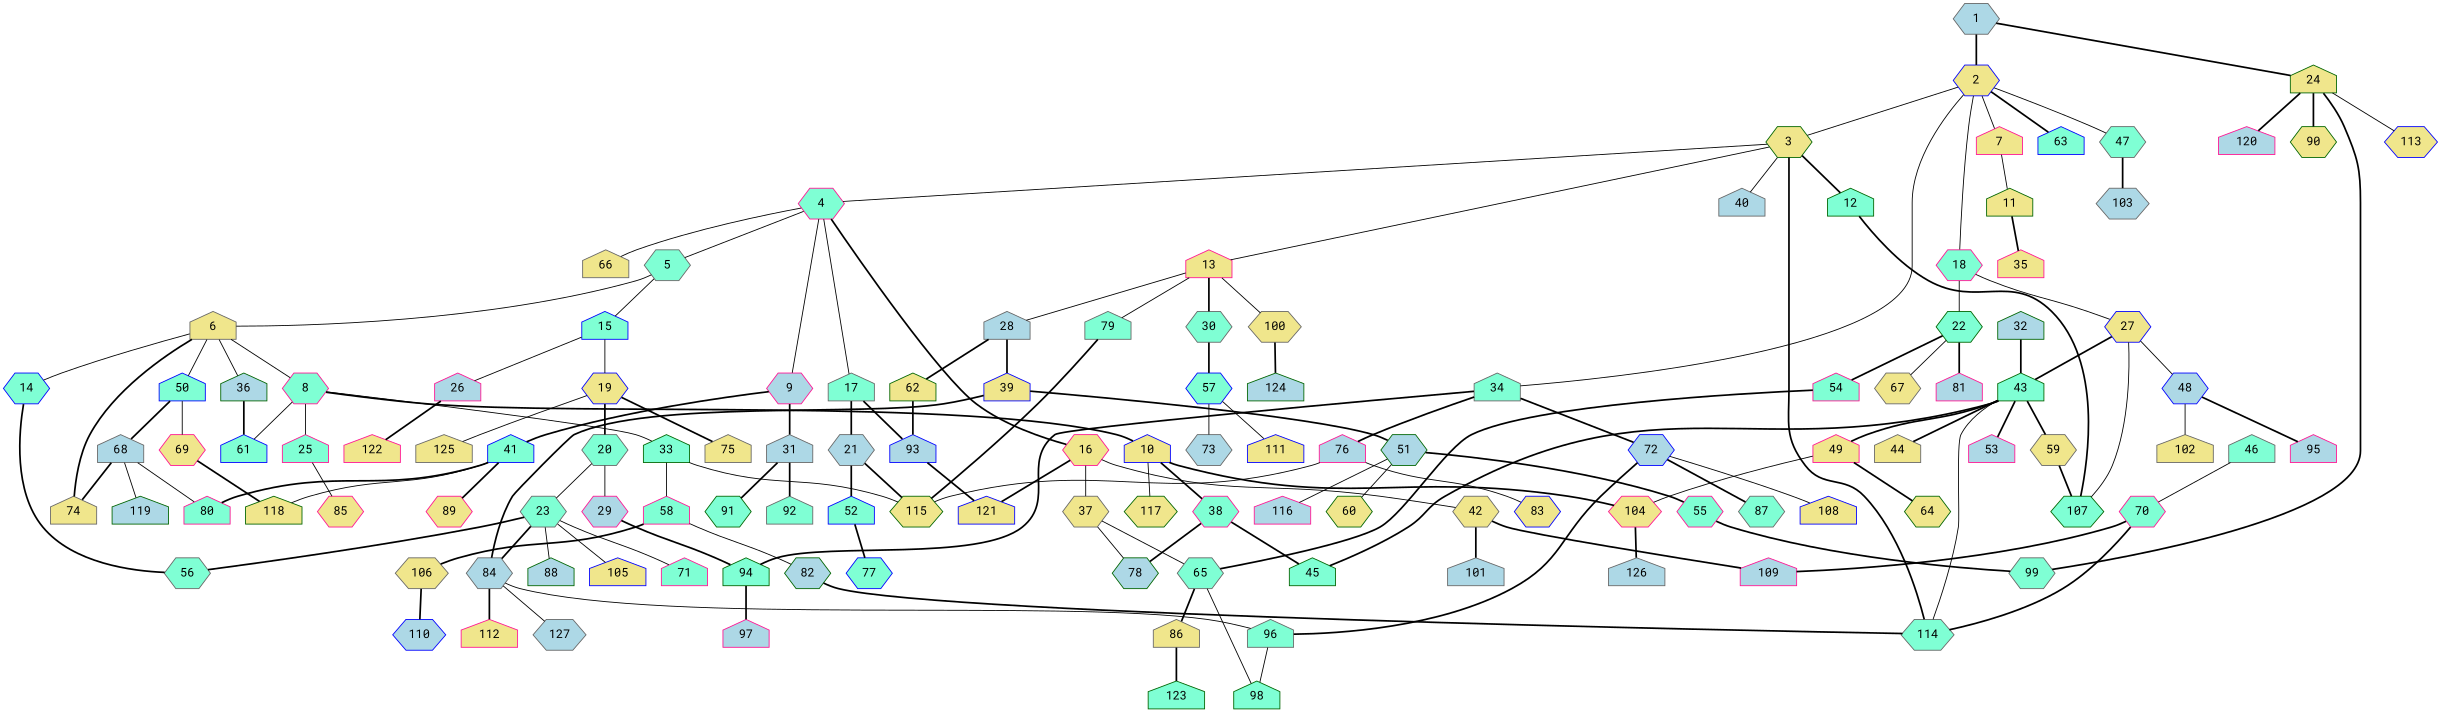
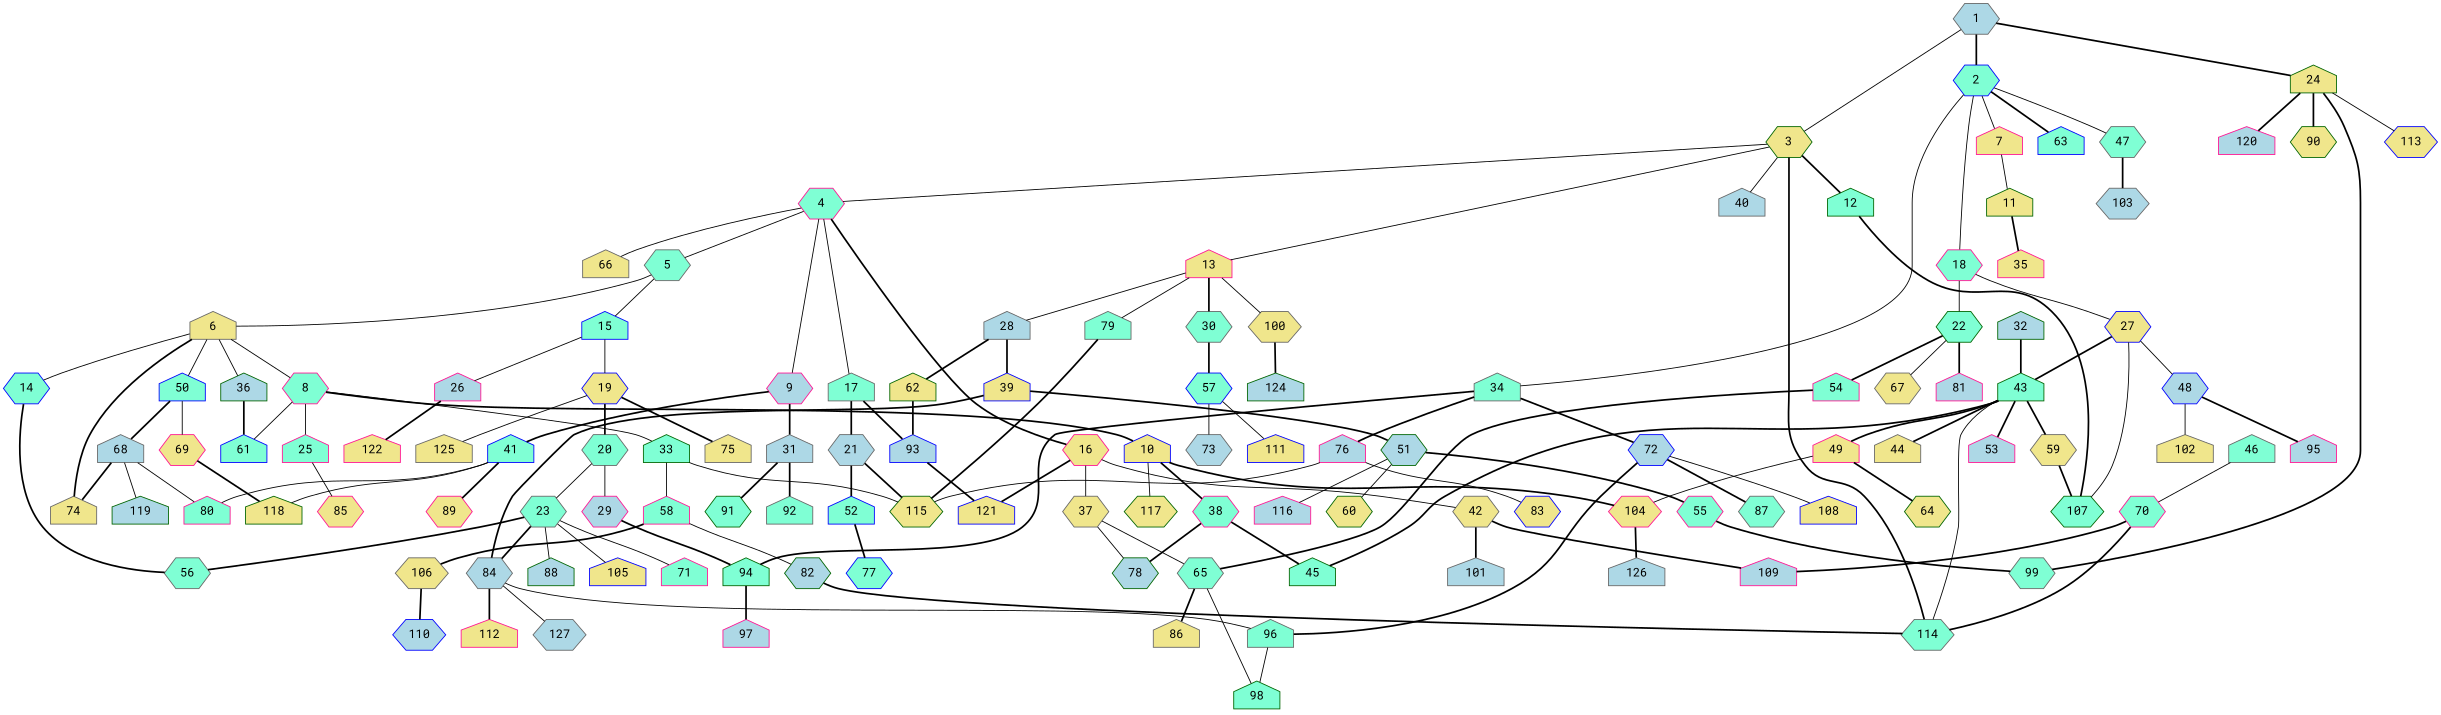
(1976, 80) -> (1976, 80)
(1883, 111) -> (1883, 80)
(355, 481) -> (355, 481)
(1176, 696) -> none
